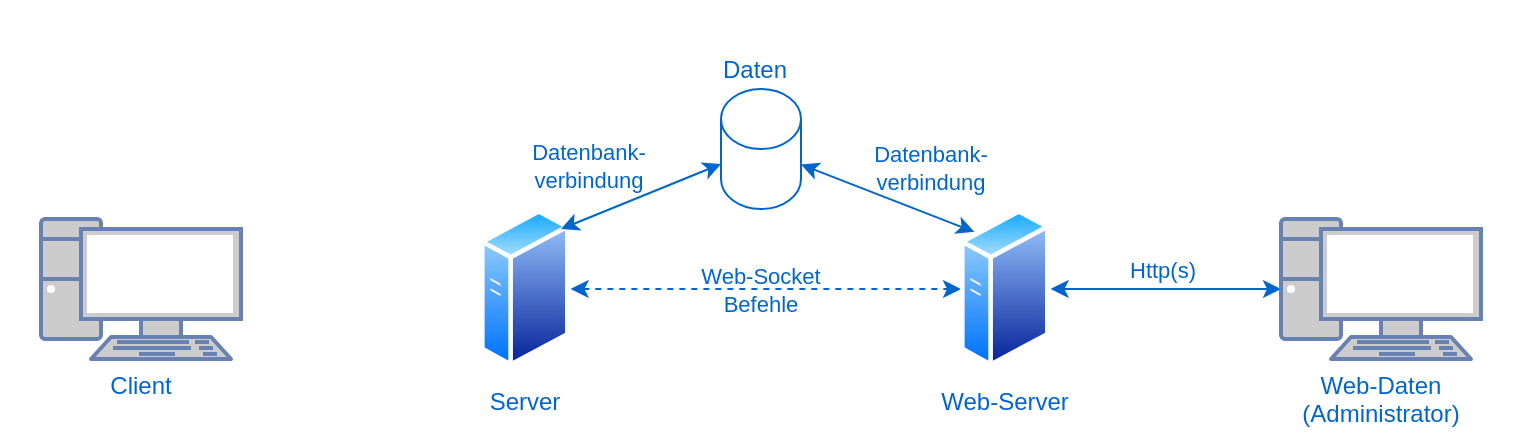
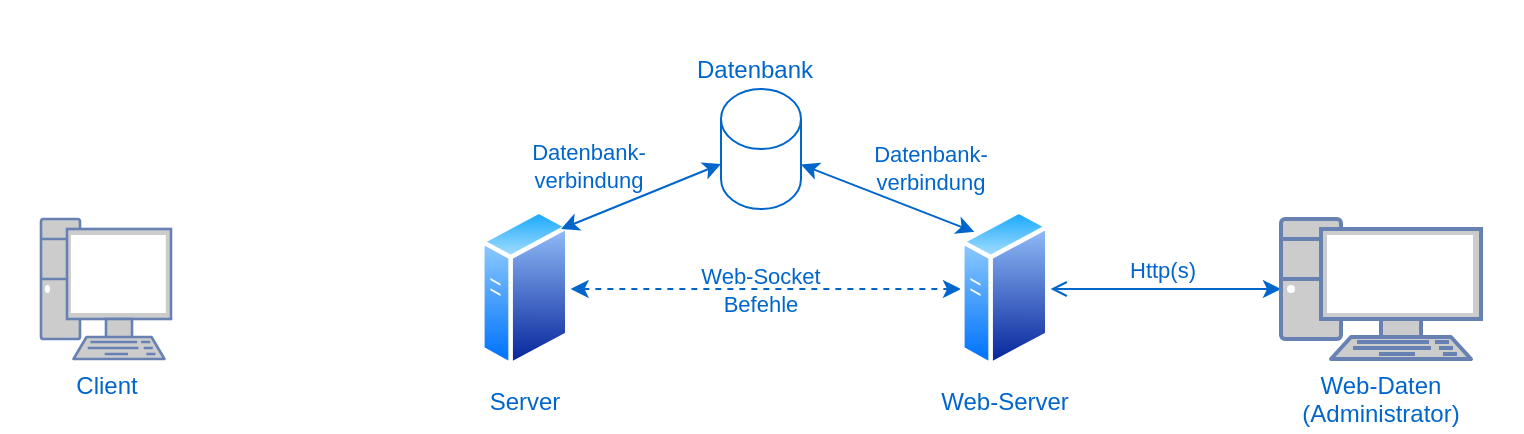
(756, 71) -> (756, 71)
(141, 289) -> (106, 289)
(1065, 289) -> (1062, 289)
